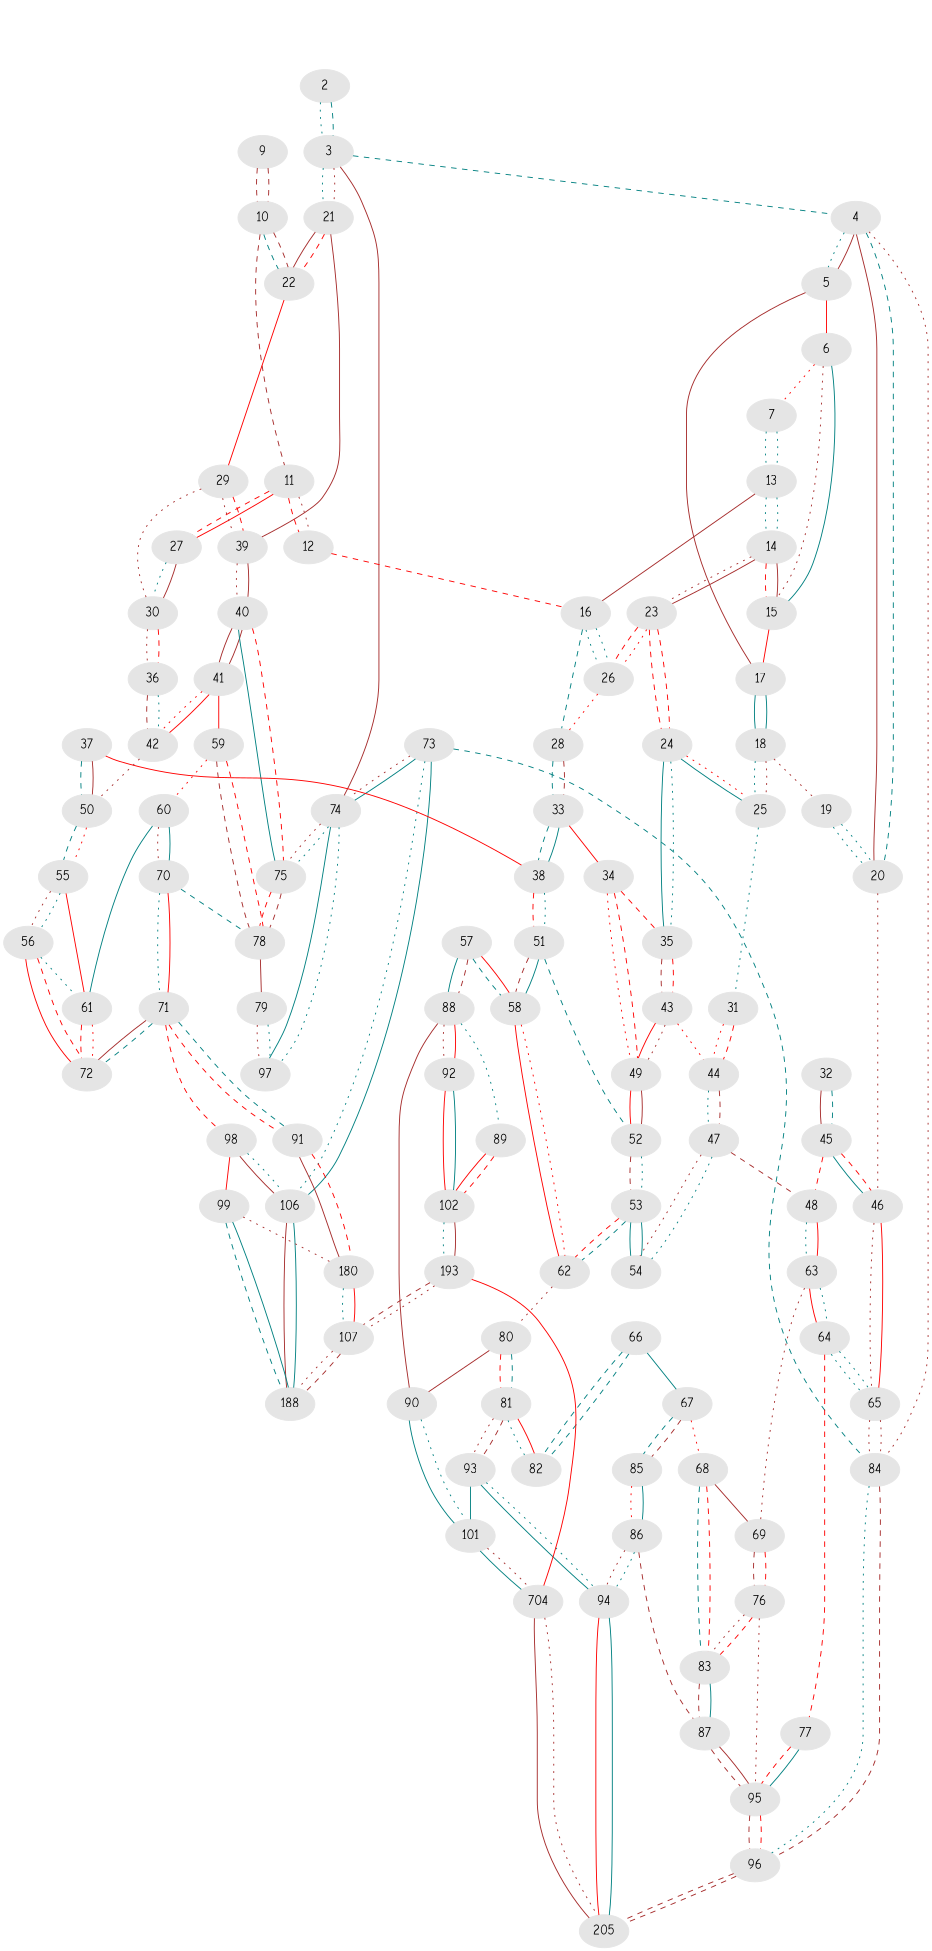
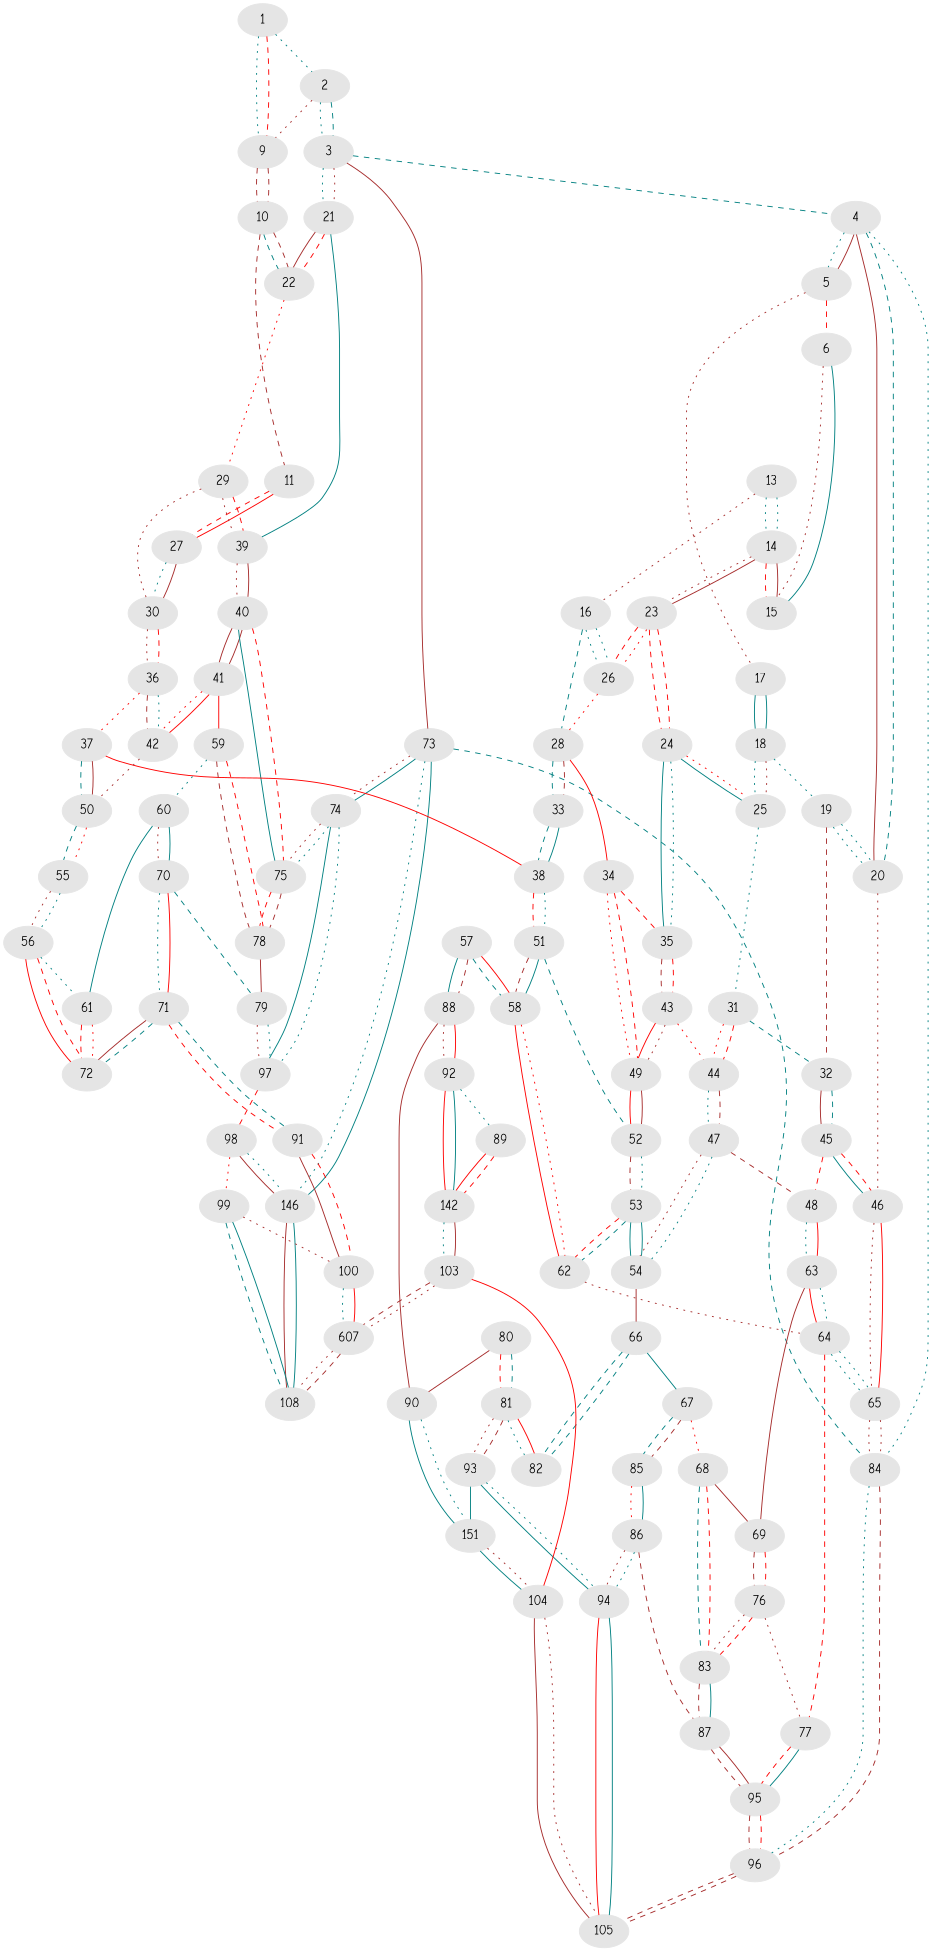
none -> (263, 20)
none -> (294, 119)
(826, 317) -> (826, 317)
(256, 383) -> (256, 383)
(340, 404) -> (340, 404)
(772, 416) -> none
(686, 456) -> (686, 456)
(379, 480) -> (422, 432)
(308, 547) -> none
(679, 547) -> (679, 547)
(766, 646) -> none
none -> (120, 712)
(793, 778) -> (793, 778)
(188, 782) -> (188, 782)
(928, 840) -> (928, 840)
(584, 844) -> (596, 807)
(212, 910) -> (213, 943)
(75, 943) -> none
none -> (826, 943)
none -> (774, 1038)
(487, 1071) -> (475, 1107)
(181, 1081) -> (244, 1115)
(228, 1173) -> (228, 1173)
(290, 1206) -> (290, 1206)
(449, 1206) -> (449, 1206)
(349, 1272) -> (349, 1272)
(449, 1272) -> (449, 1272)
(535, 1305) -> (692, 1312)
none -> (636, 1305)
(349, 1338) -> (349, 1338)
(775, 1402) -> (775, 1402)
(290, 1404) -> (290, 1404)
(470, 1536) -> (470, 1536)
(538, 1602) -> (538, 1602)
(757, 1701) -> (783, 1668)
(604, 1931) -> (604, 1931)
